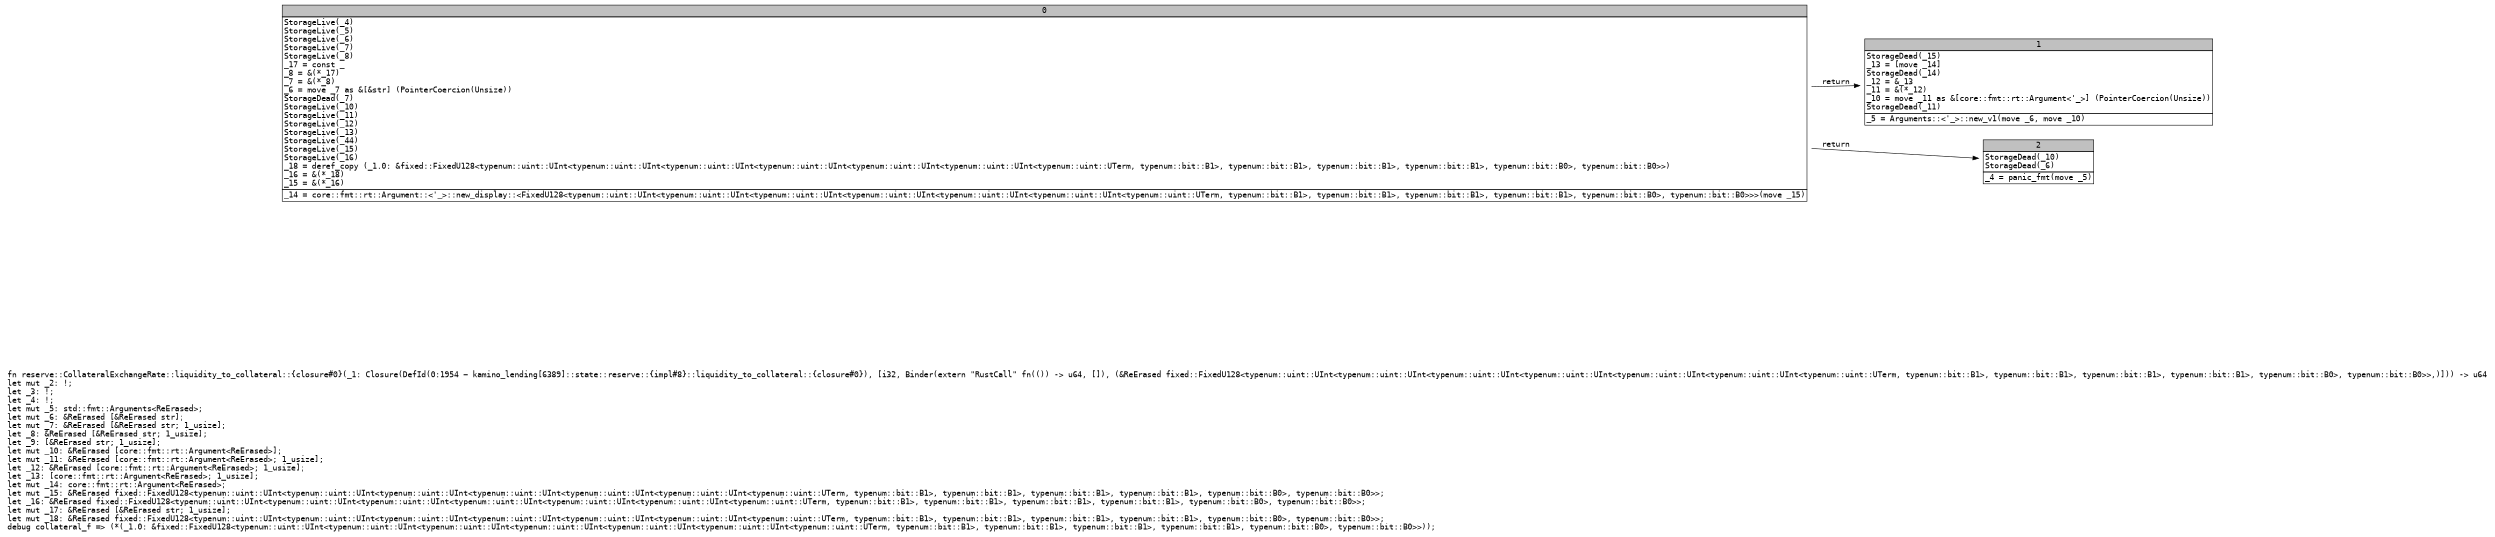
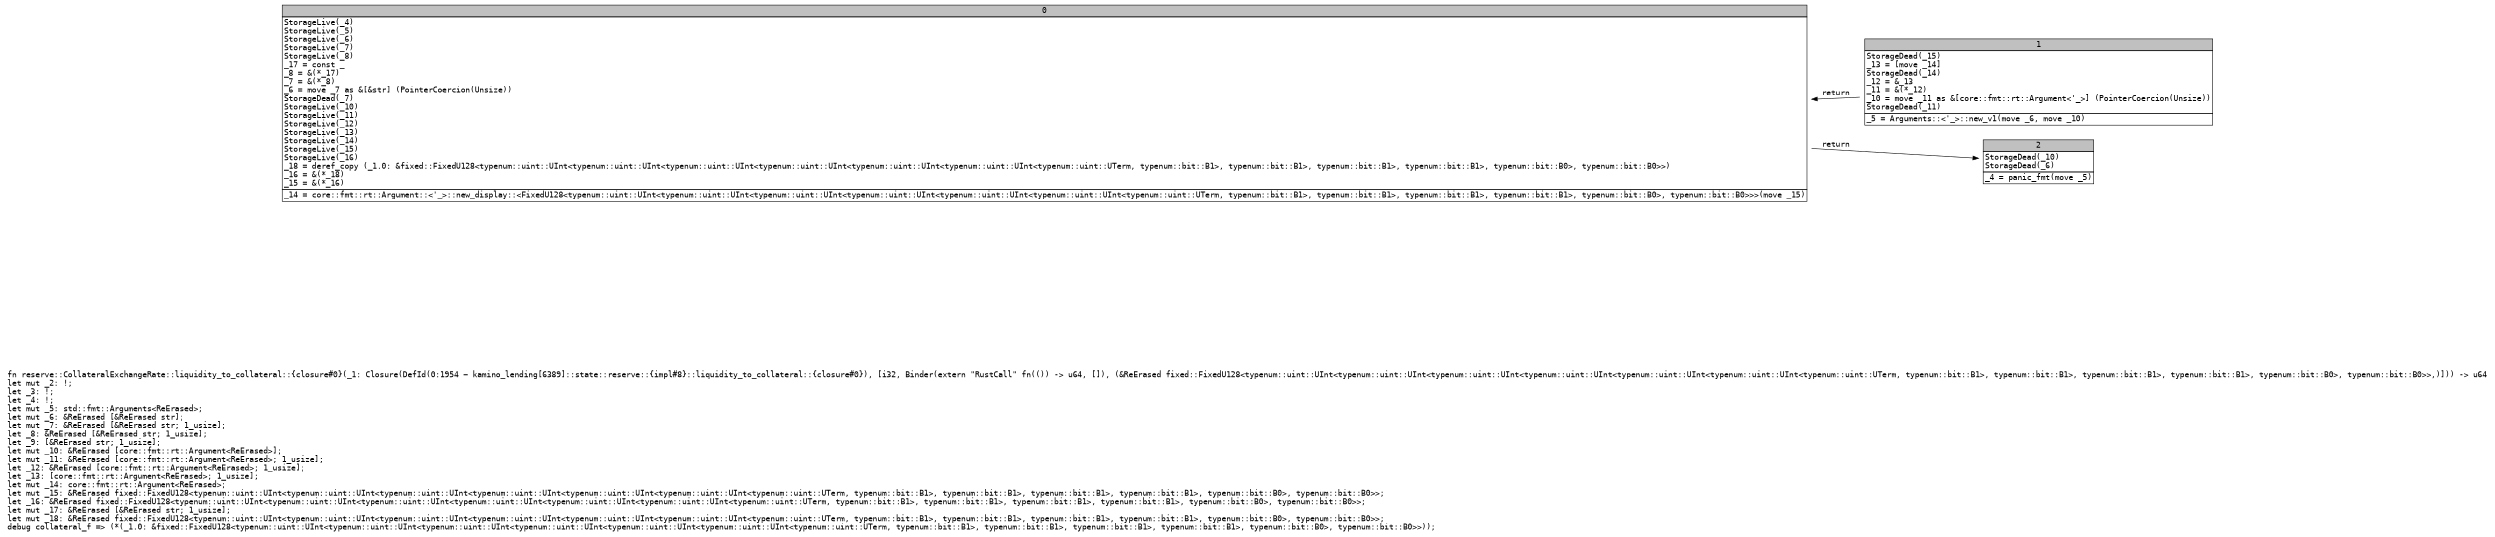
(1833, 86) -> (1839, 98)
(321, 141) -> (321, 141)
